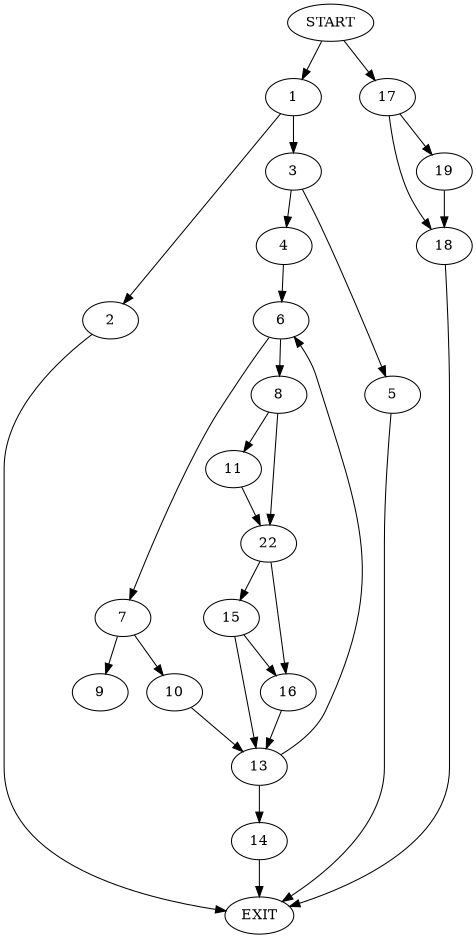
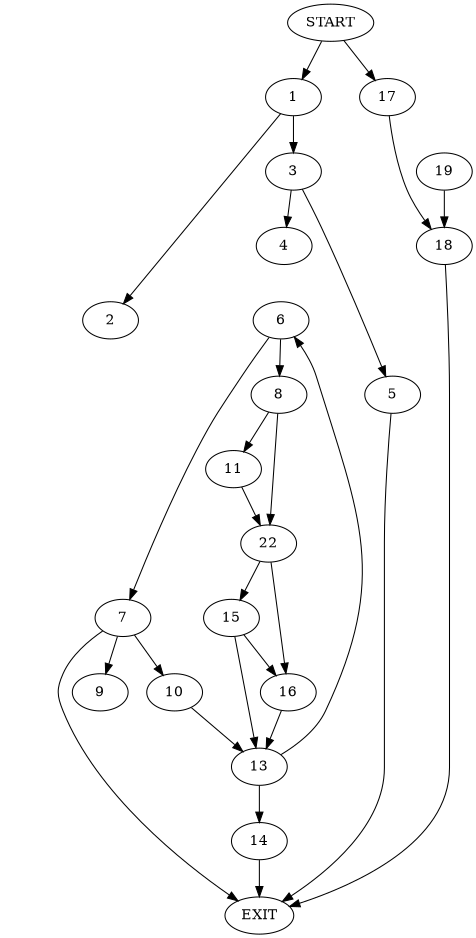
(413, 130) -> none
(283, 278) -> none
(4, 673) -> (102, 777)
